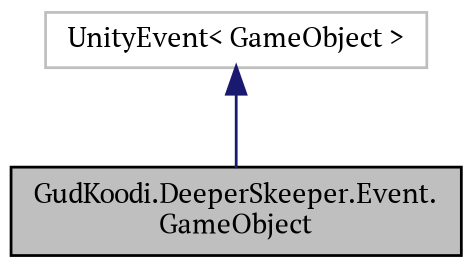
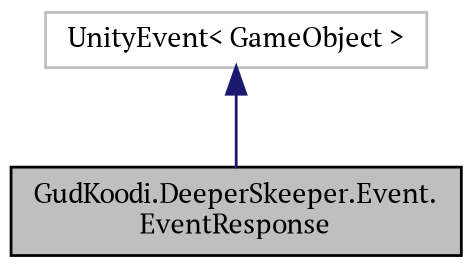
(236, 211) -> (236, 211)
